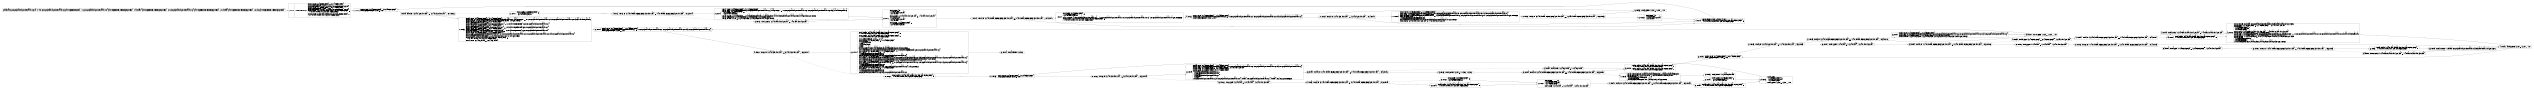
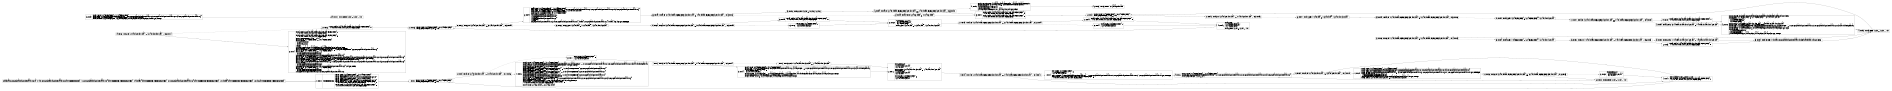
(653, 30) -> none
(1848, 40) -> none
(2042, 45) -> none
(1012, 53) -> none
